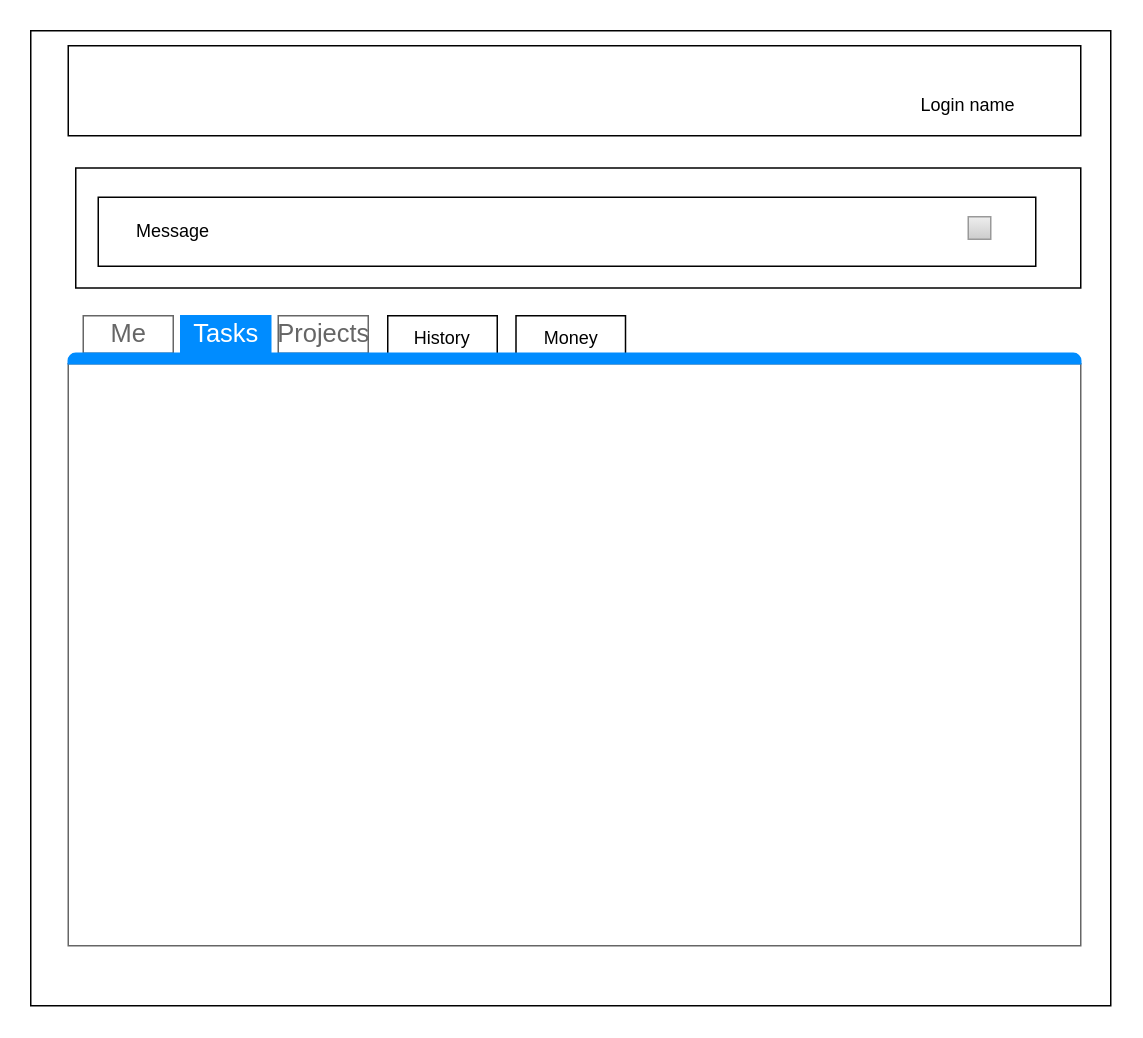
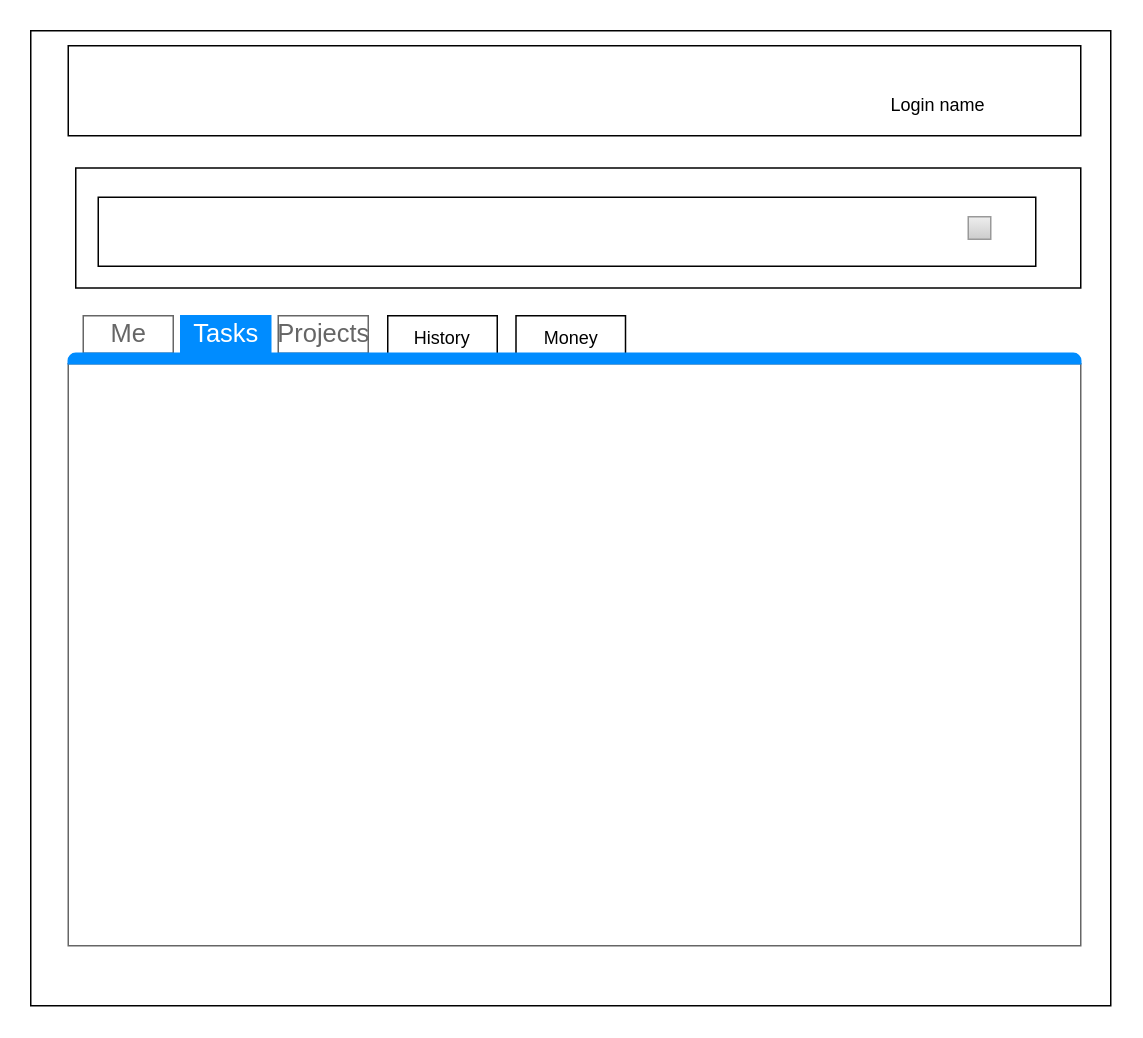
(968, 106) -> (938, 106)
(173, 232) -> none
